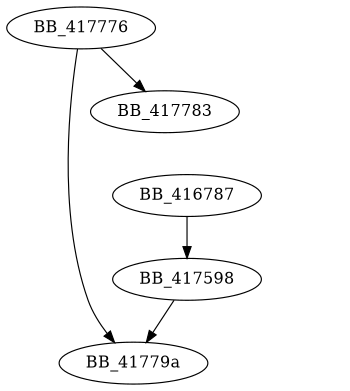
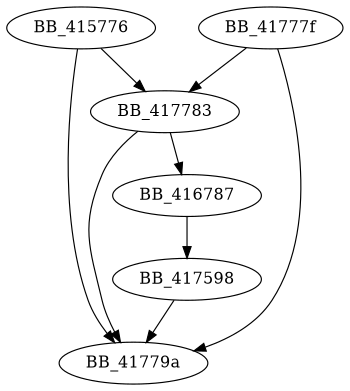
(81, 28) -> (81, 28)
none -> (271, 28)
none -> (174, 148)
none -> (89, 226)
